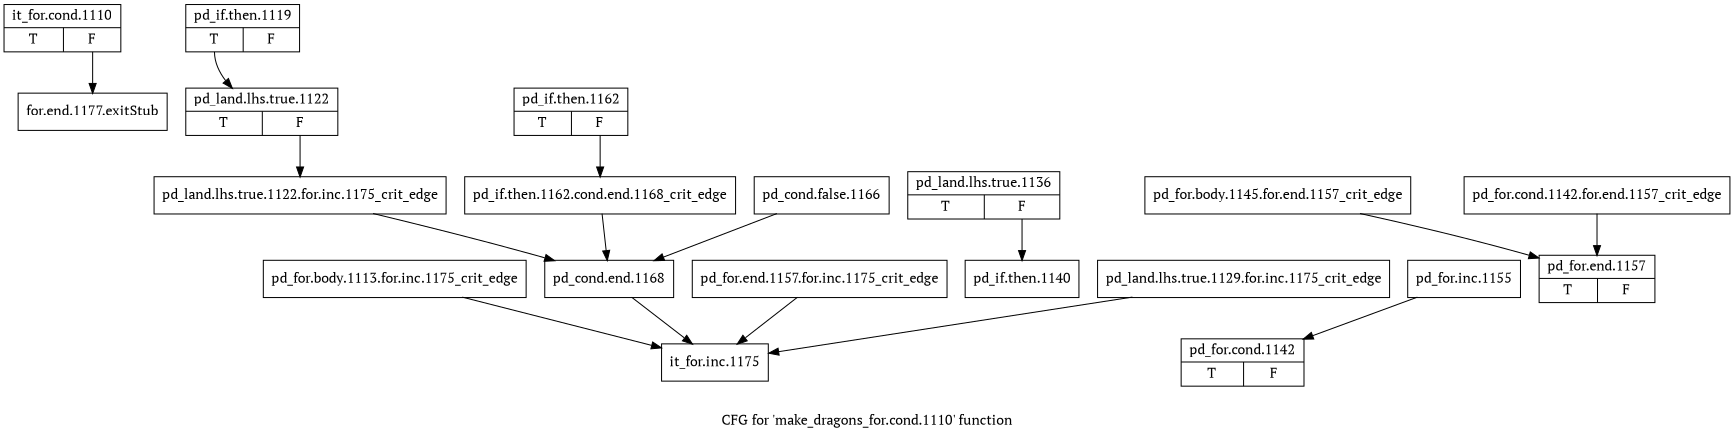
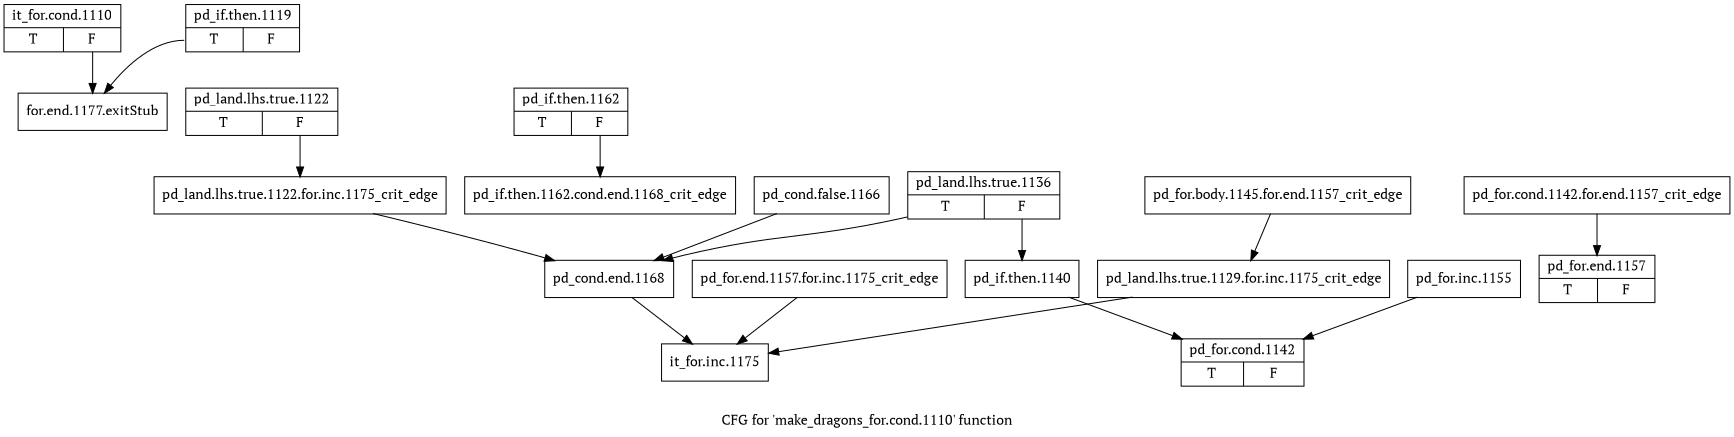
(218, 67) -> (143, 55)
(604, 232) -> (790, 237)
(1445, 233) -> (1263, 232)
(395, 279) -> none
none -> (1120, 316)
